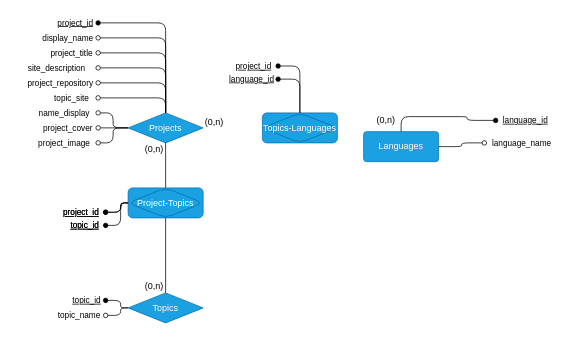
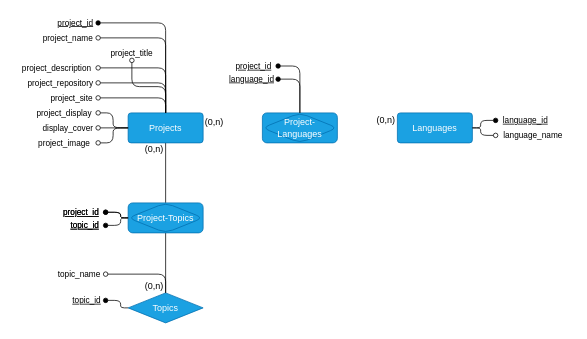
(68, 38) -> (68, 38)
(72, 53) -> (132, 53)
(57, 68) -> (57, 68)
(72, 98) -> (72, 98)
(64, 113) -> (64, 113)
(68, 128) -> (68, 128)
(165, 128) -> (165, 128)
(300, 128) -> (300, 128)
(522, 143) -> (533, 135)
(401, 147) -> (435, 128)
(165, 203) -> (165, 218)
(79, 315) -> (79, 274)
